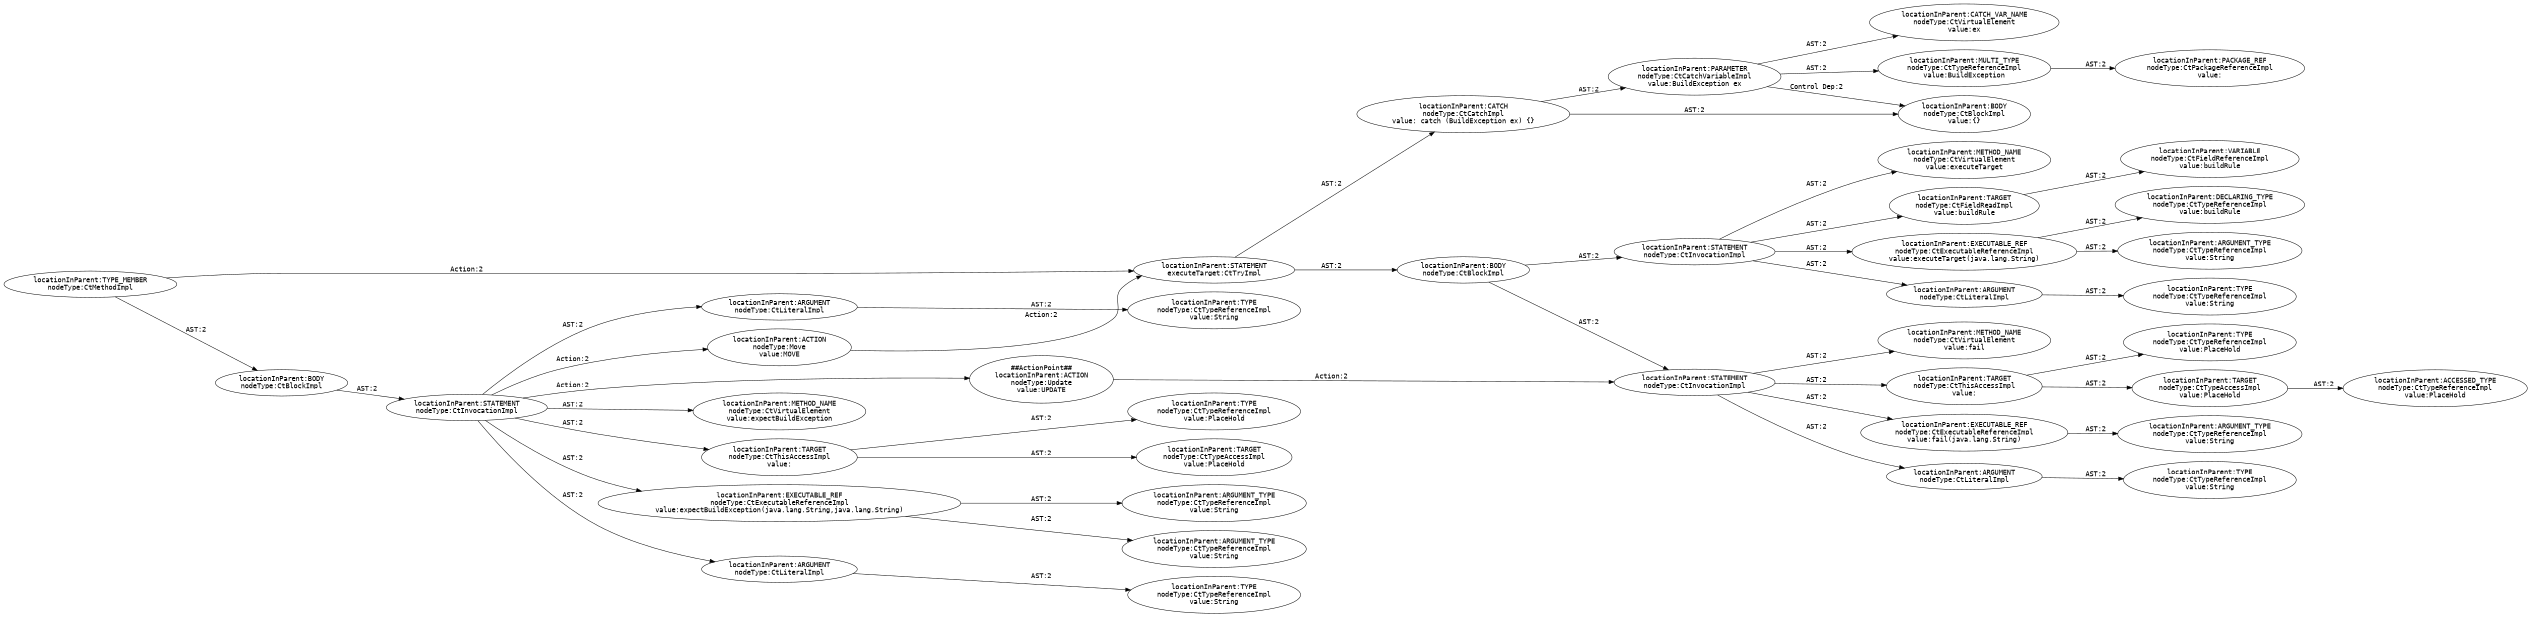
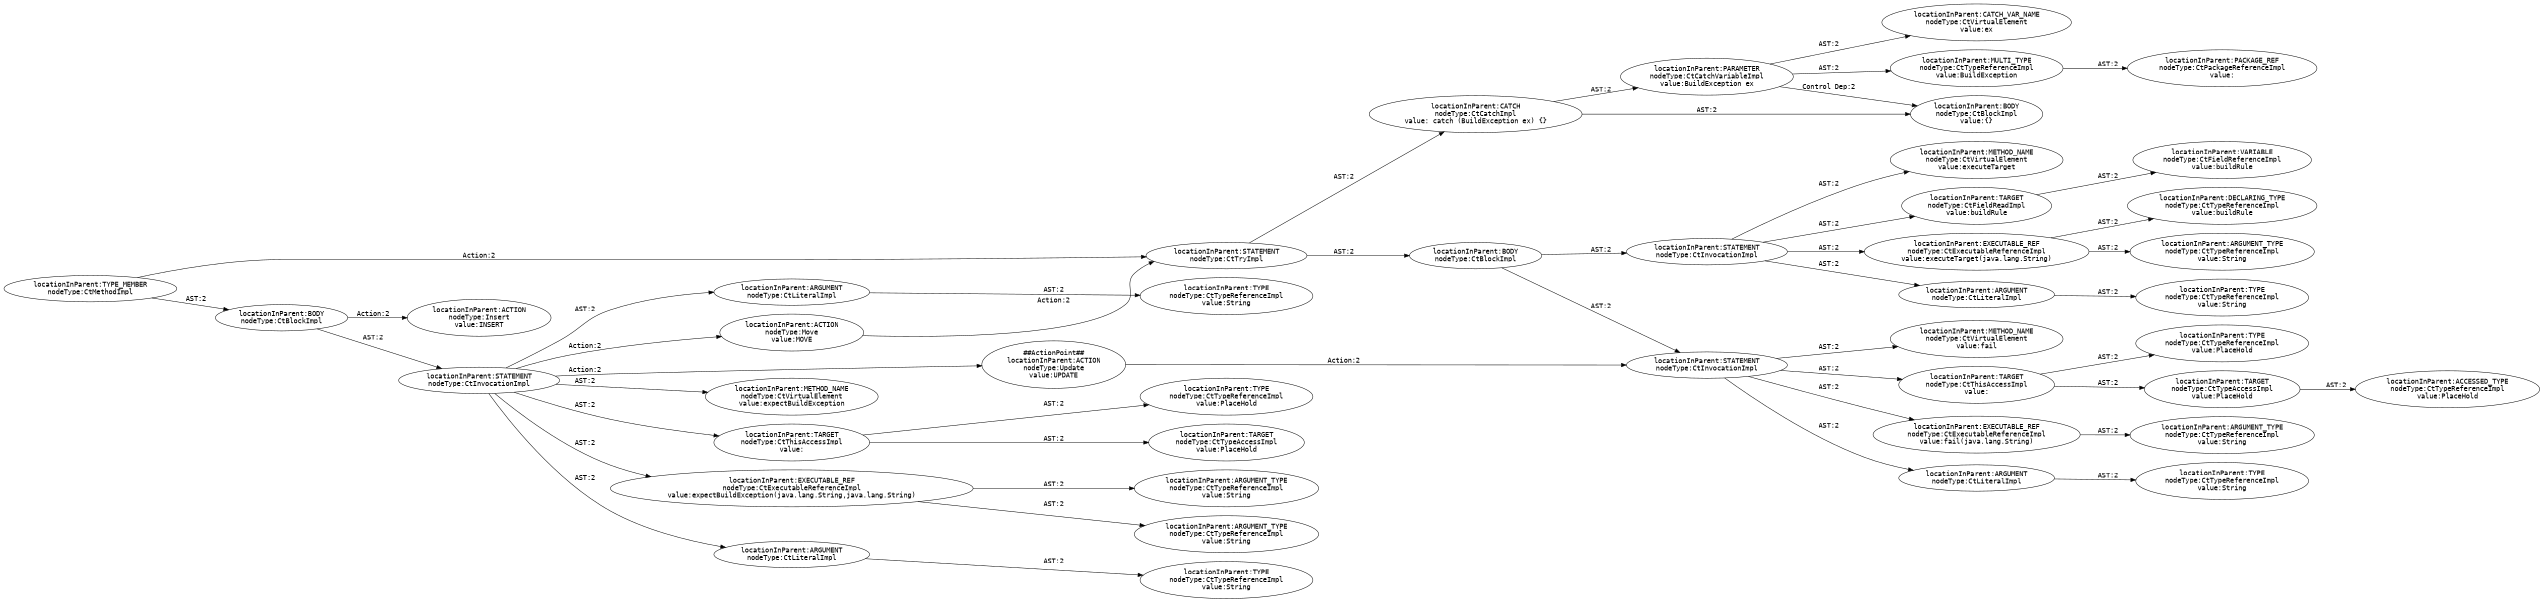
(1214, 270) -> (1226, 256)
none -> (479, 318)
